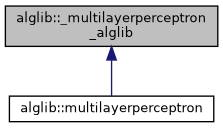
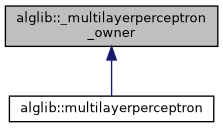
(112, 26) -> (112, 26)
